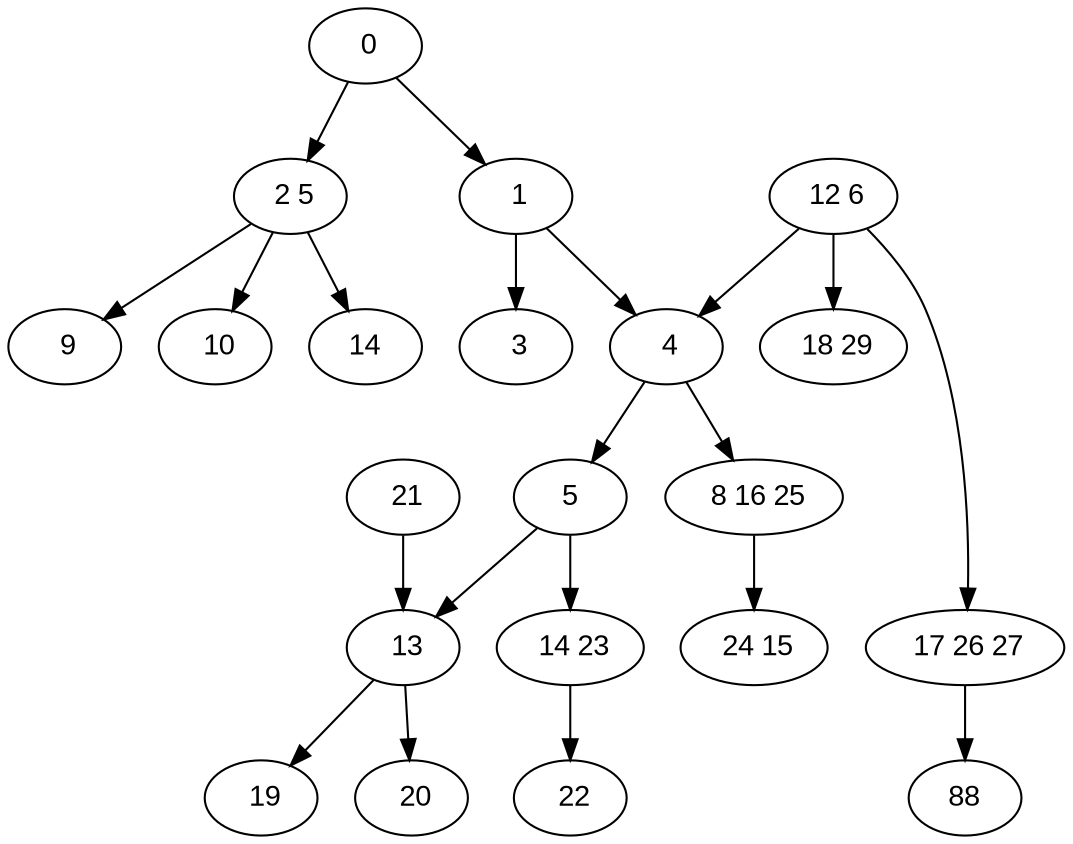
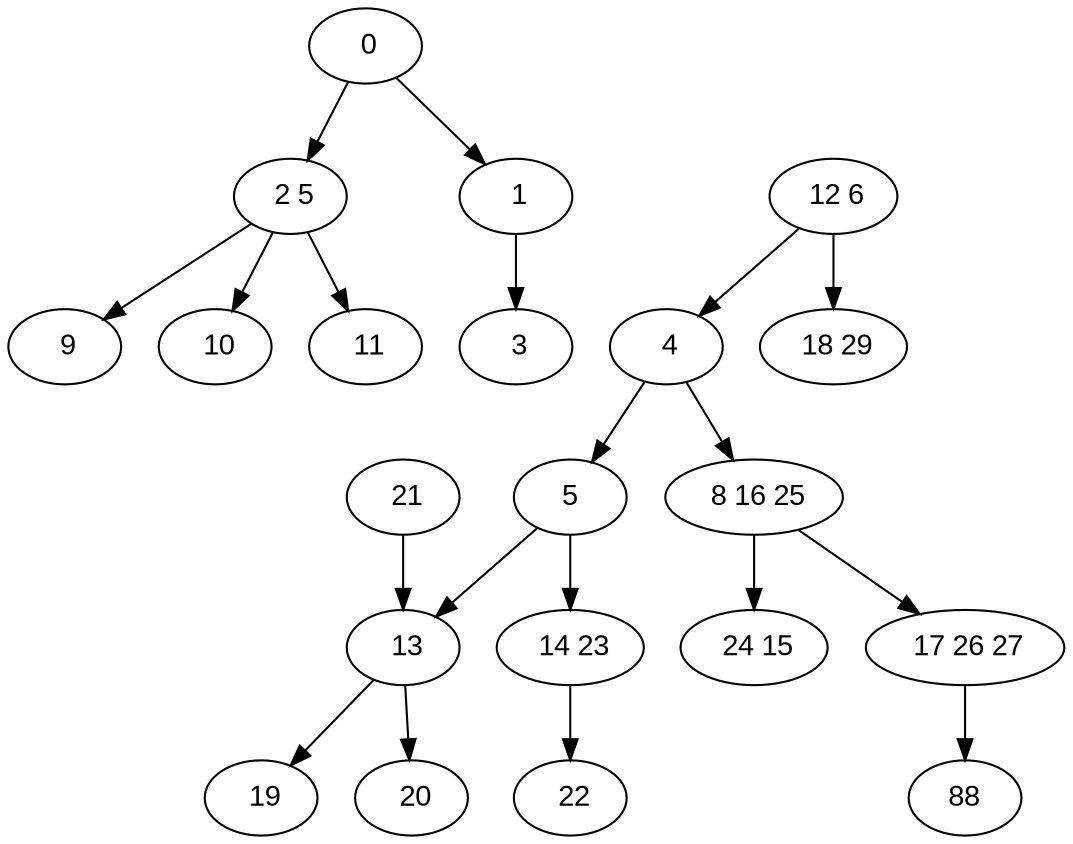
(583, 264) -> none
(366, 347) -> (366, 347)
(952, 397) -> (850, 566)
